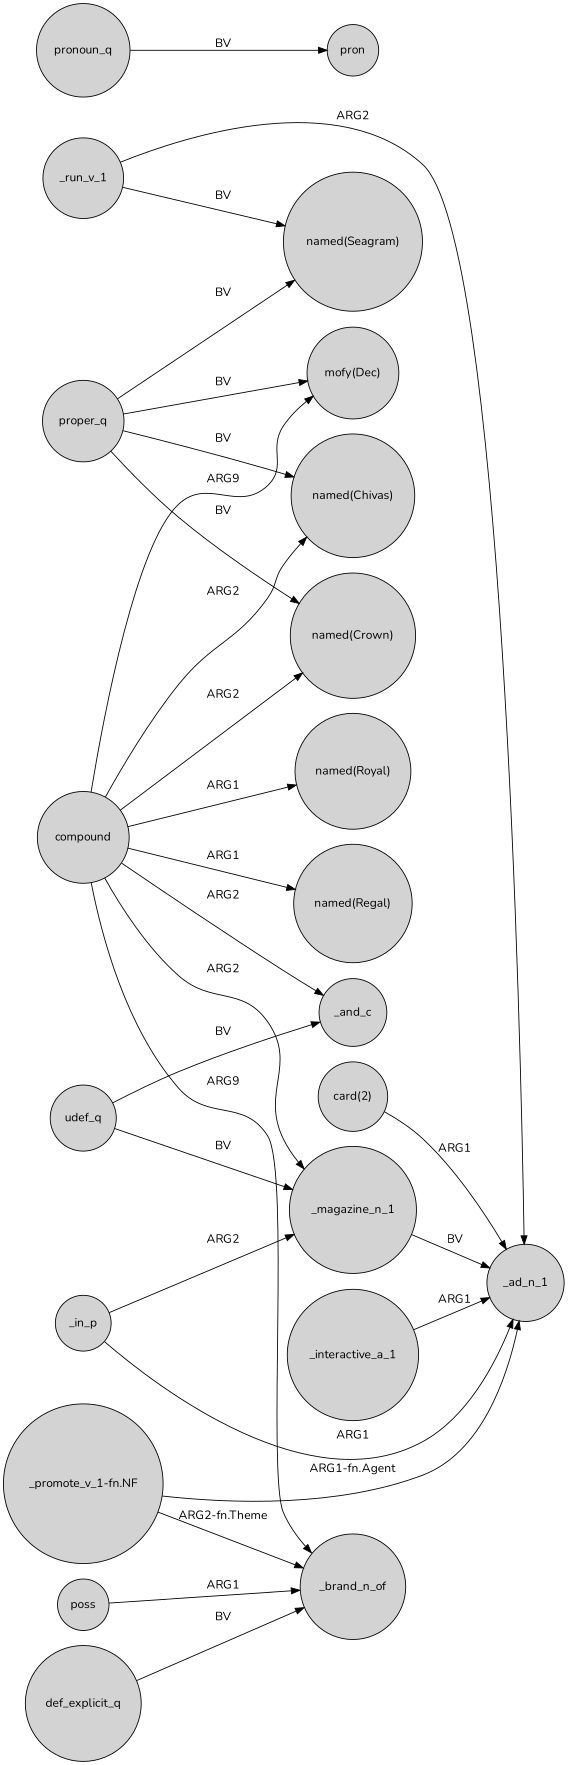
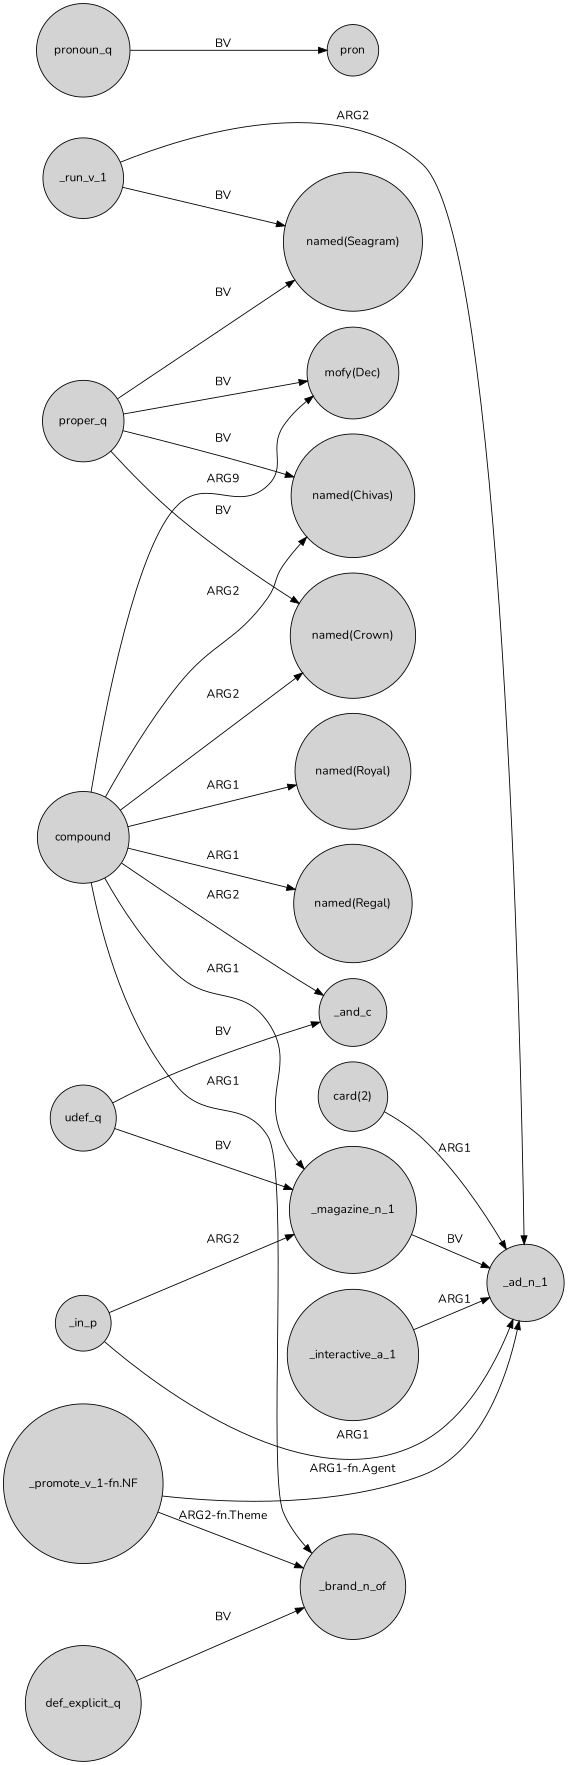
(223, 969) -> (223, 969)
(223, 1082) -> (223, 1082)
(83, 1605) -> none
